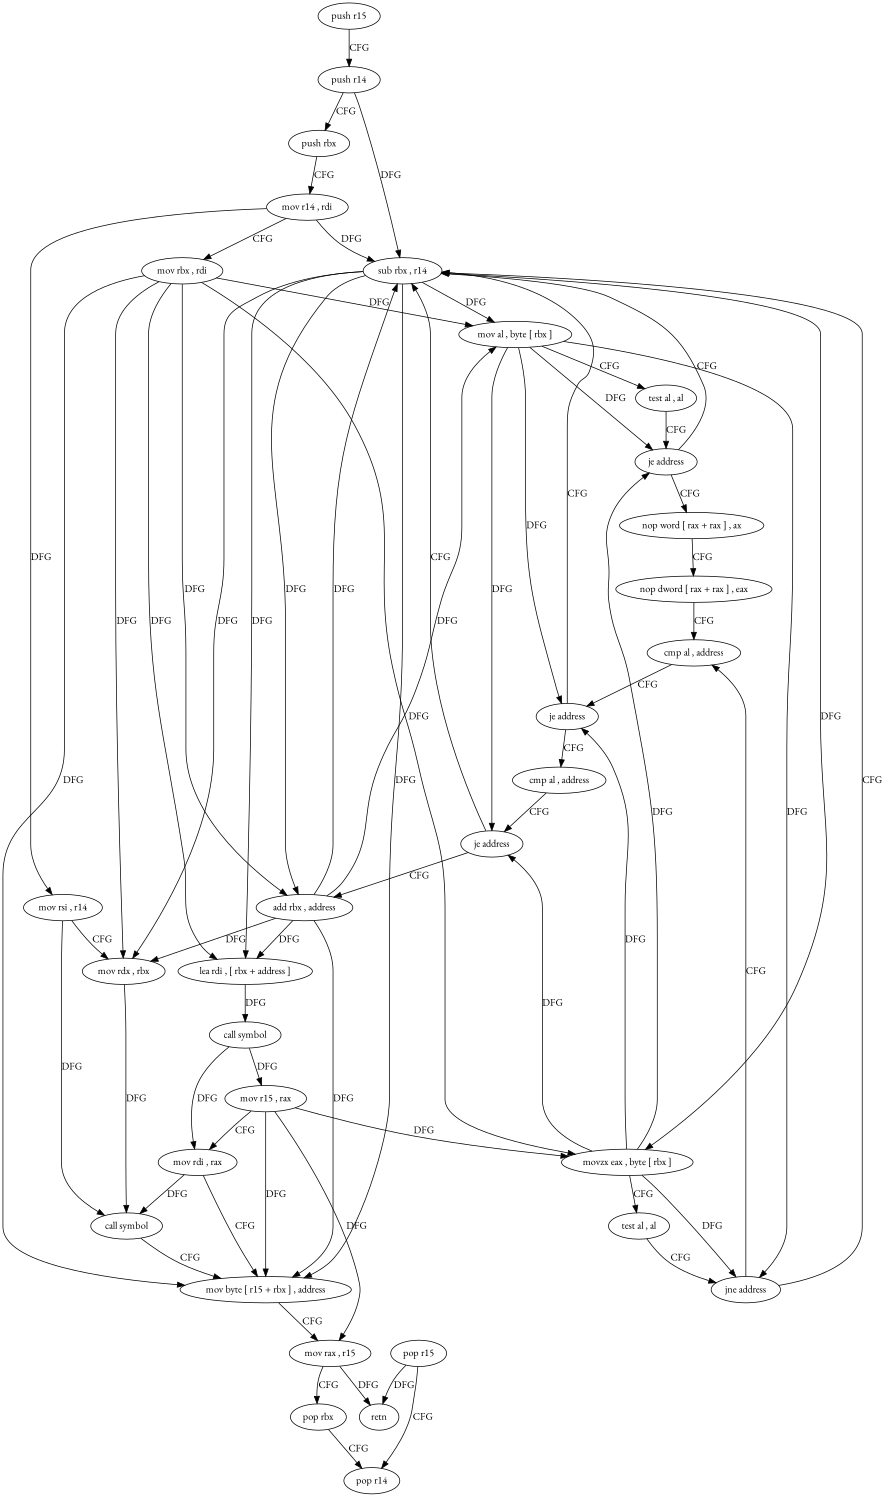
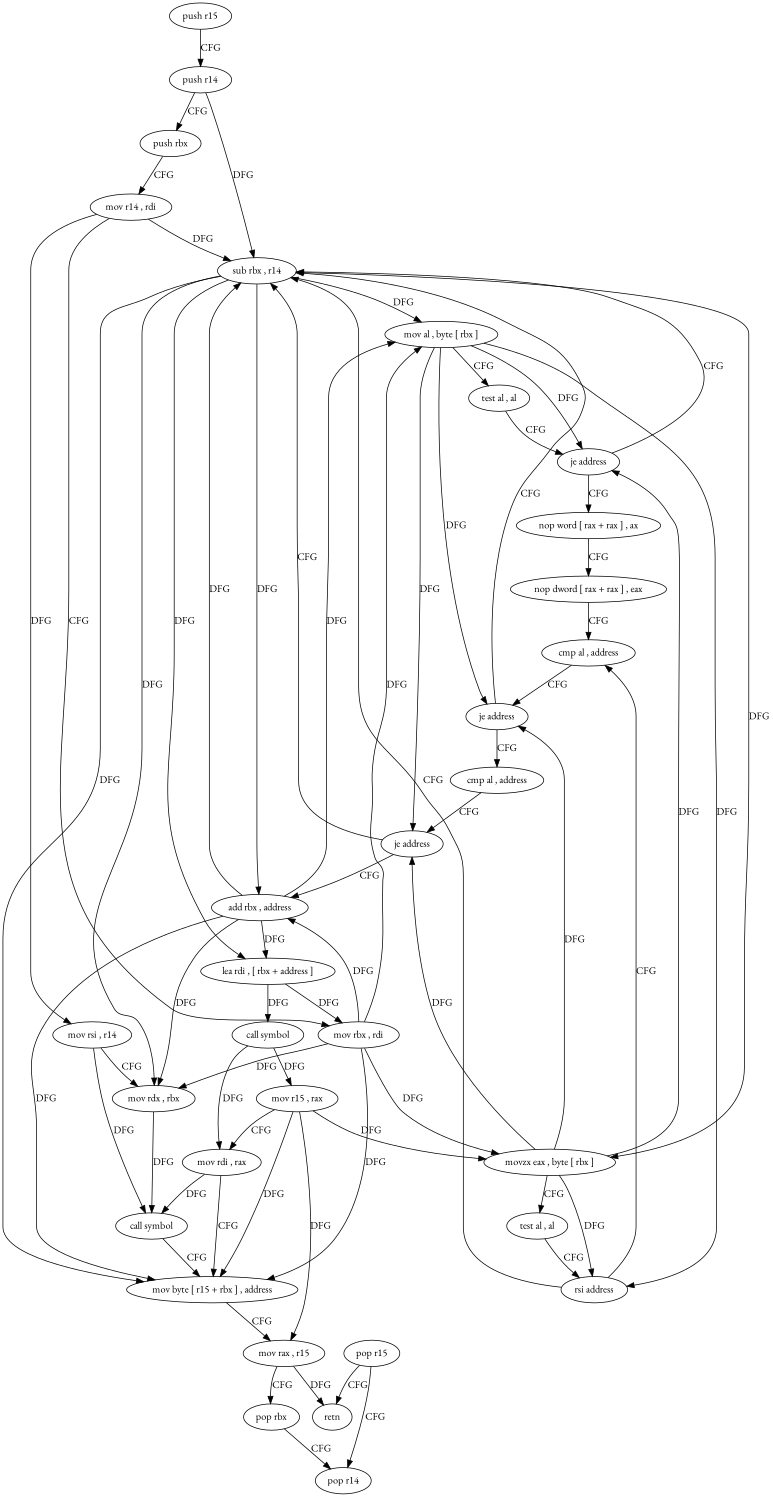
(150, 622) -> (311, 1001)
(746, 1290) -> (594, 1290)
(404, 1385) -> (358, 1385)
